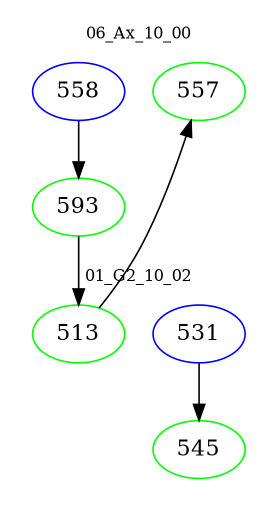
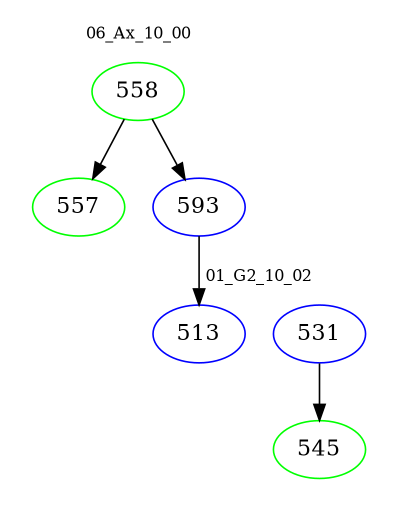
(79, 92) -> (138, 92)
(79, 207) -> (199, 207)
(151, 226) -> (112, 142)
(79, 334) -> (199, 334)
